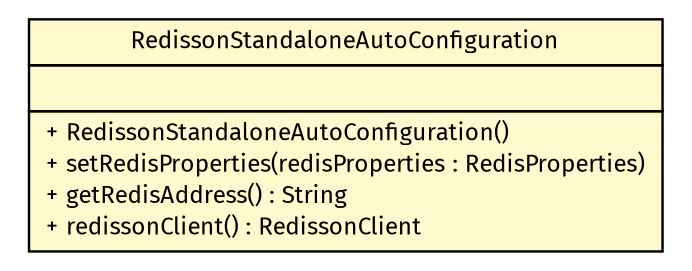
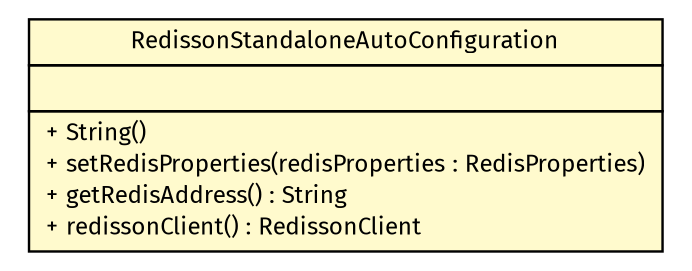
(278, 133) -> (97, 133)
